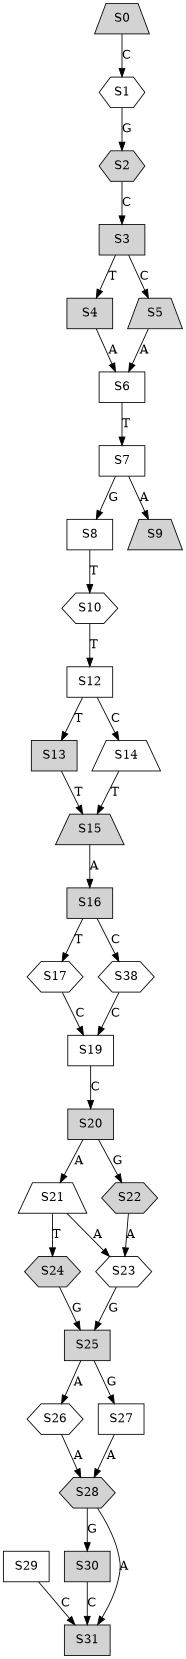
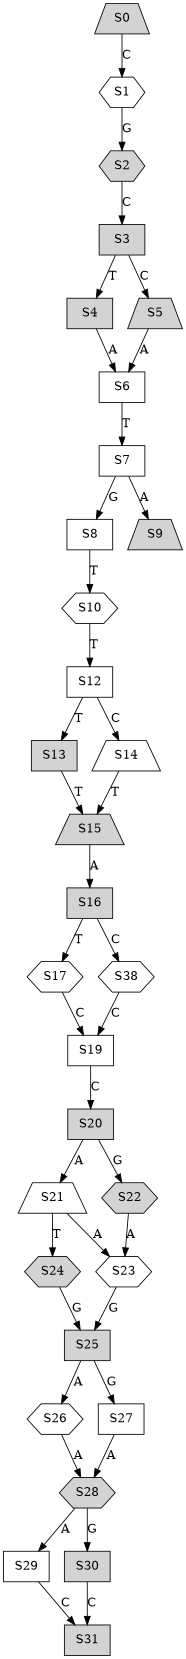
(120, 1562) -> (60, 1526)
